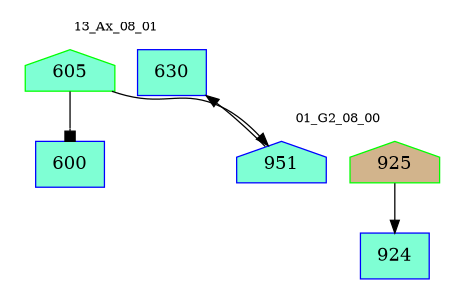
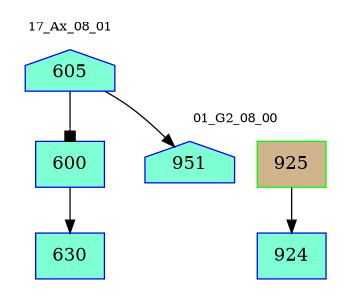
(116, 27) -> (70, 27)
(70, 73) -> (70, 73)
(242, 124) -> (70, 204)
(395, 164) -> (292, 164)
